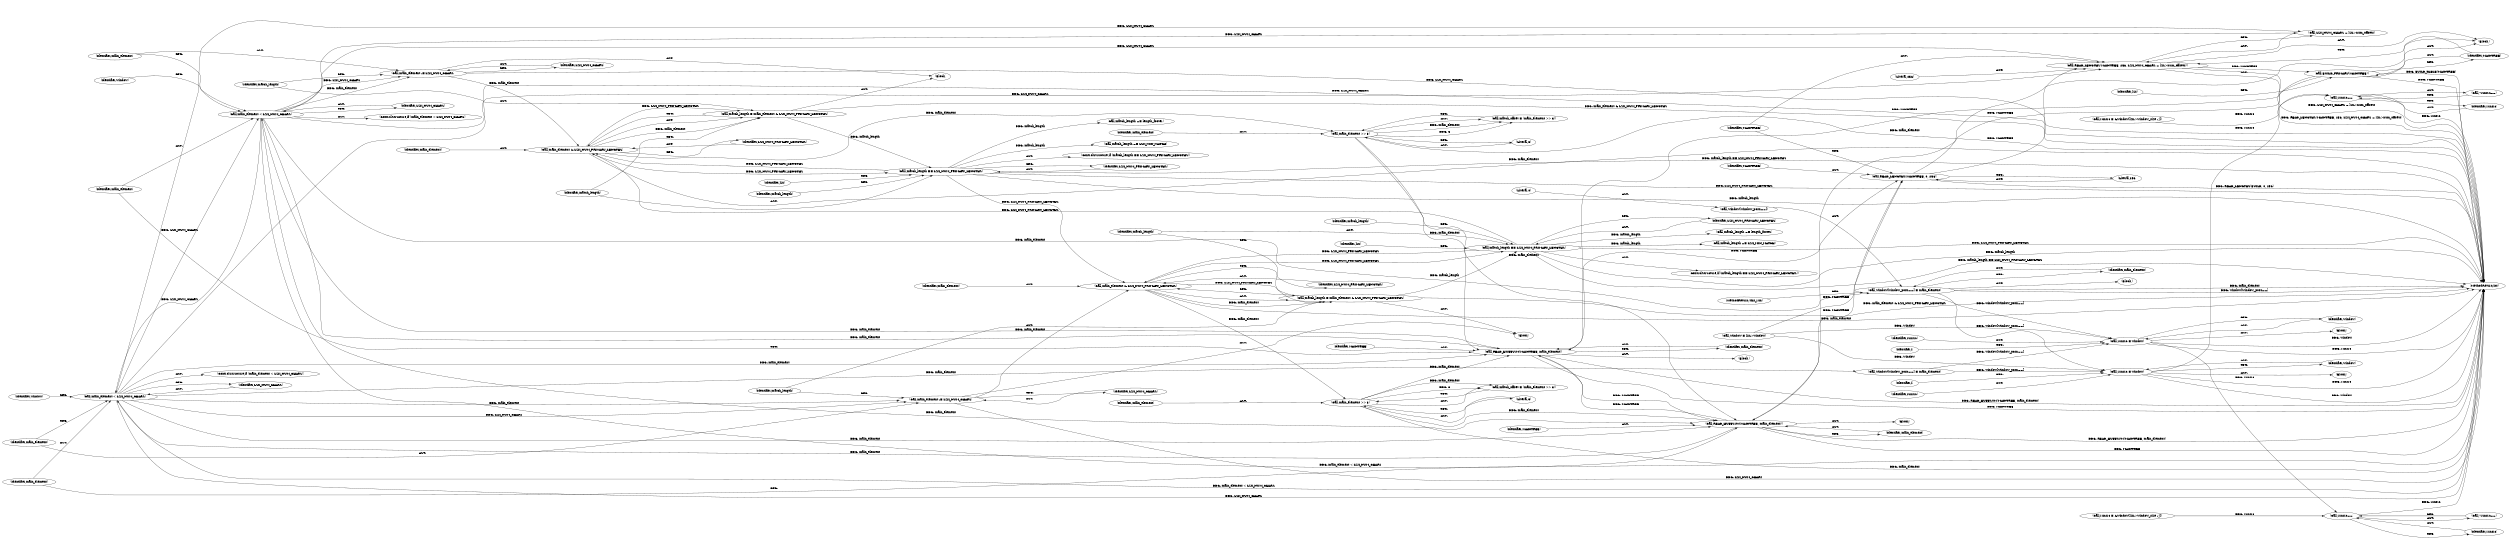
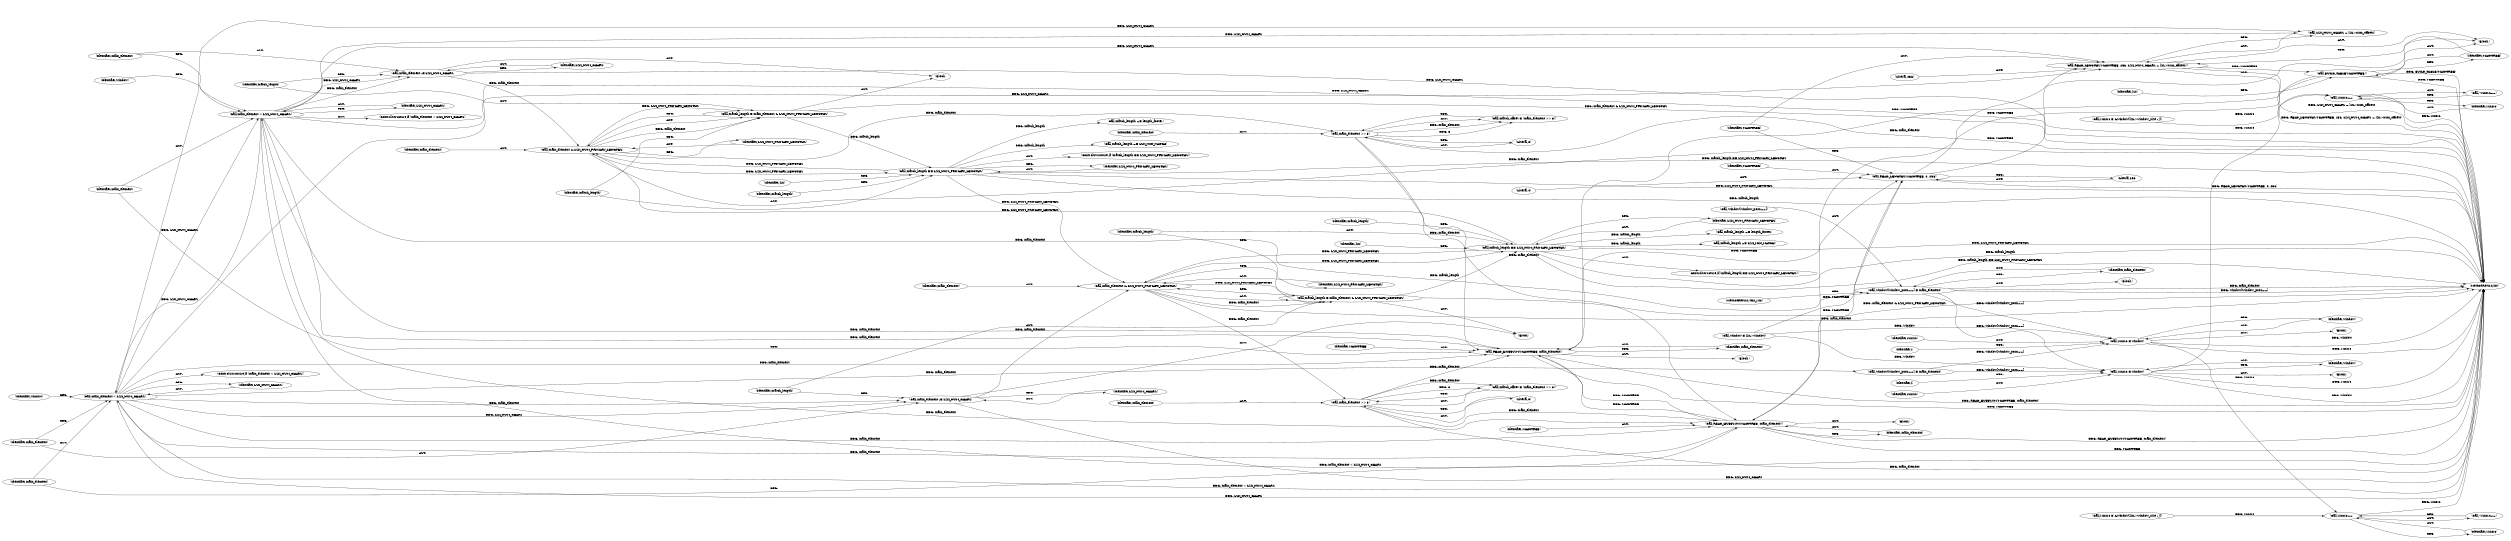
(2342, 74) -> (2342, 74)
(2245, 187) -> (2245, 187)
(1612, 198) -> (1697, 183)
